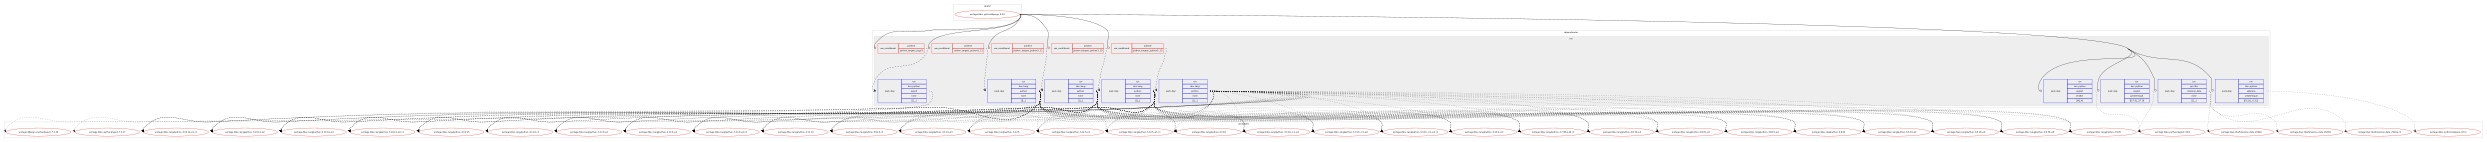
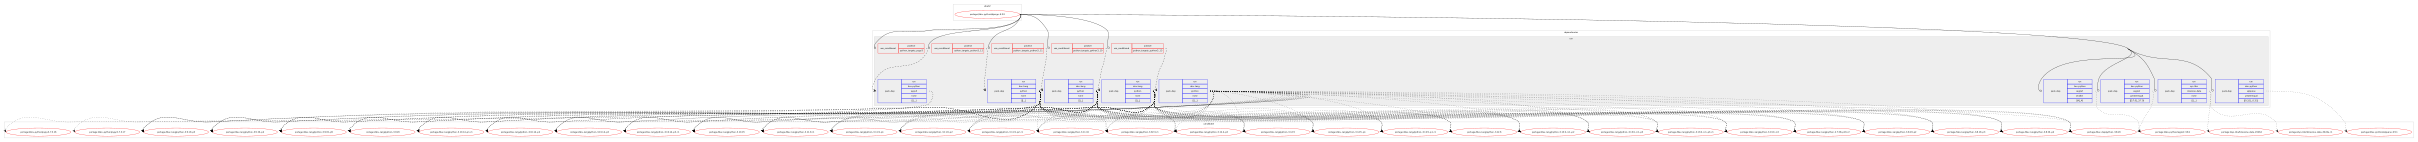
(38, 132) -> (38, 132)
(2242, 132) -> none
